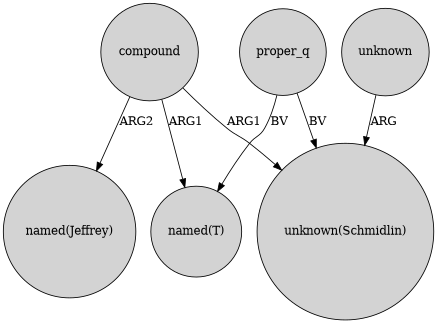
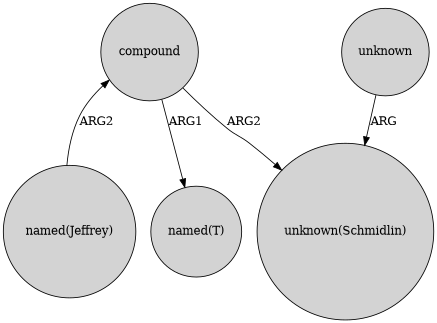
(283, 52) -> none
(244, 122) -> (244, 122)
(115, 130) -> (77, 122)
